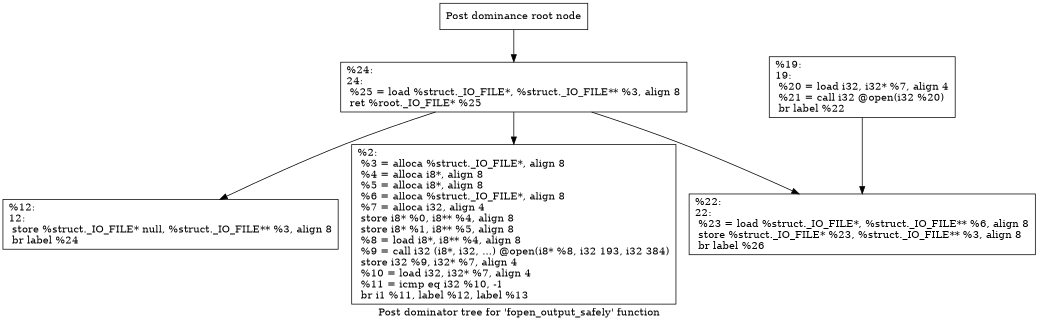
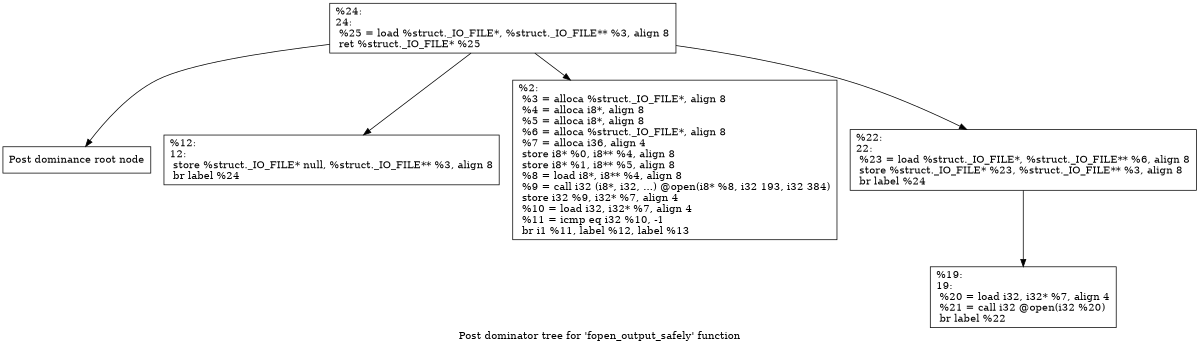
(514, 42) -> (198, 66)
(414, 103) -> (408, 44)
(862, 152) -> (1023, 225)
(422, 208) -> (583, 143)
(730, 246) -> (891, 182)
